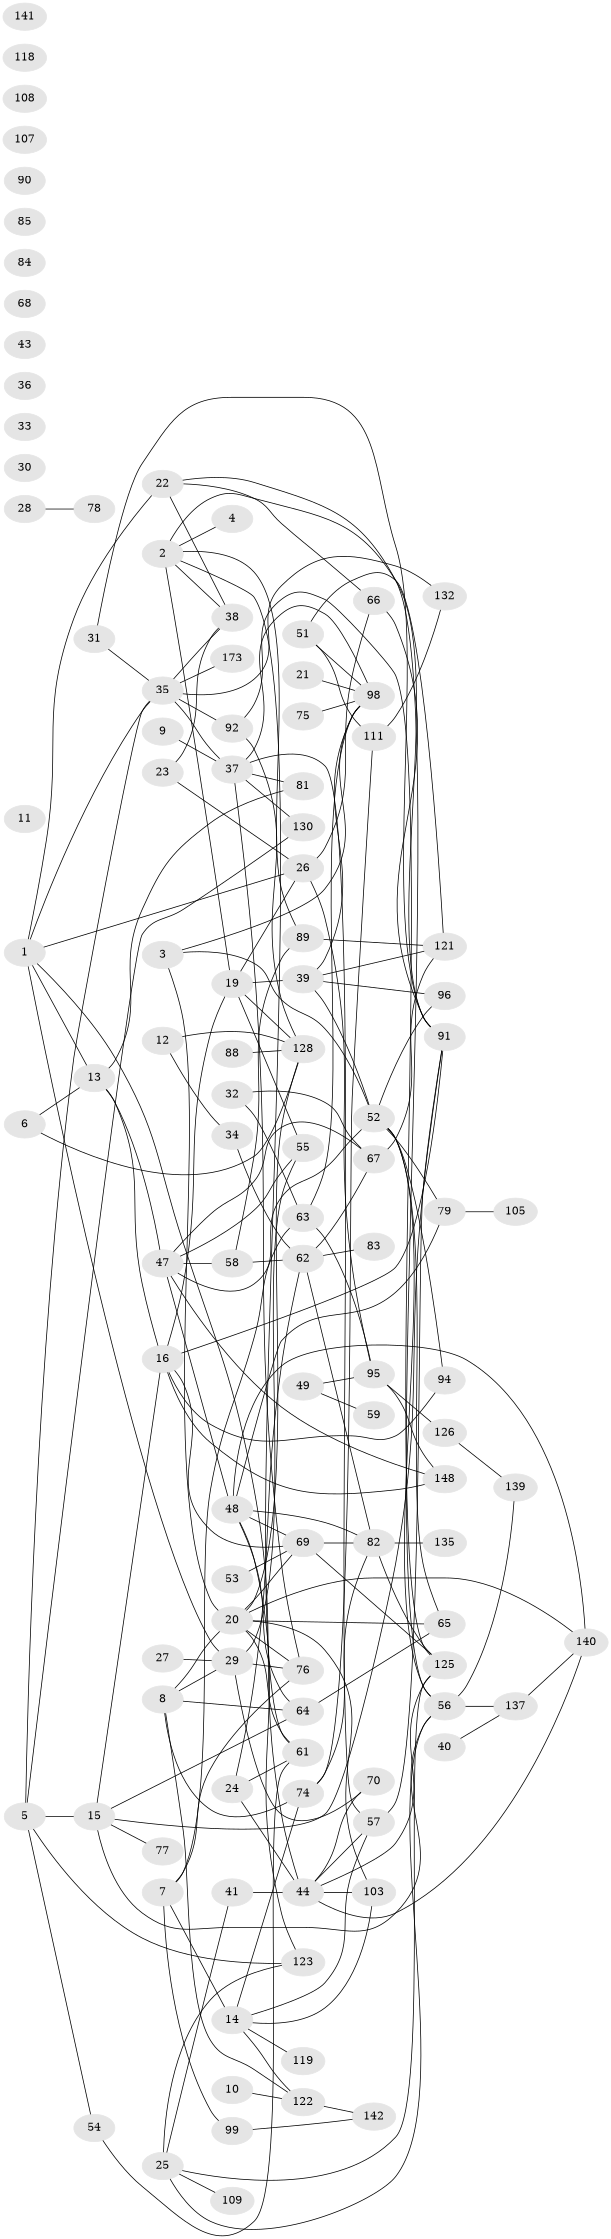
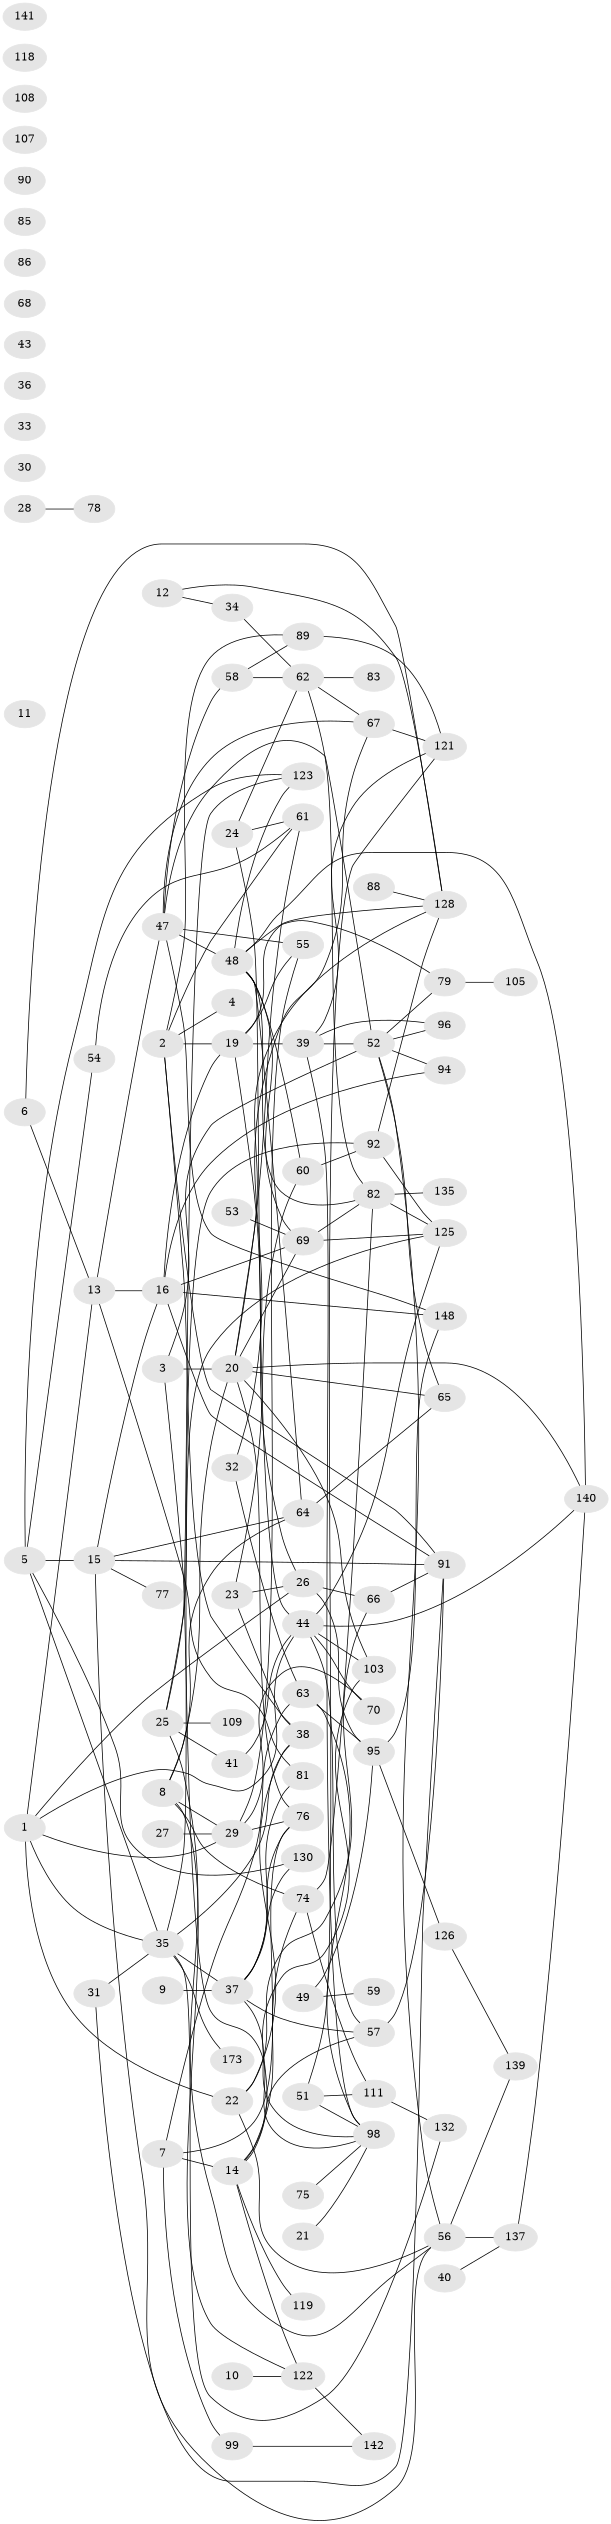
(25, 263) -> (25, 263)
none -> (303, 1171)
